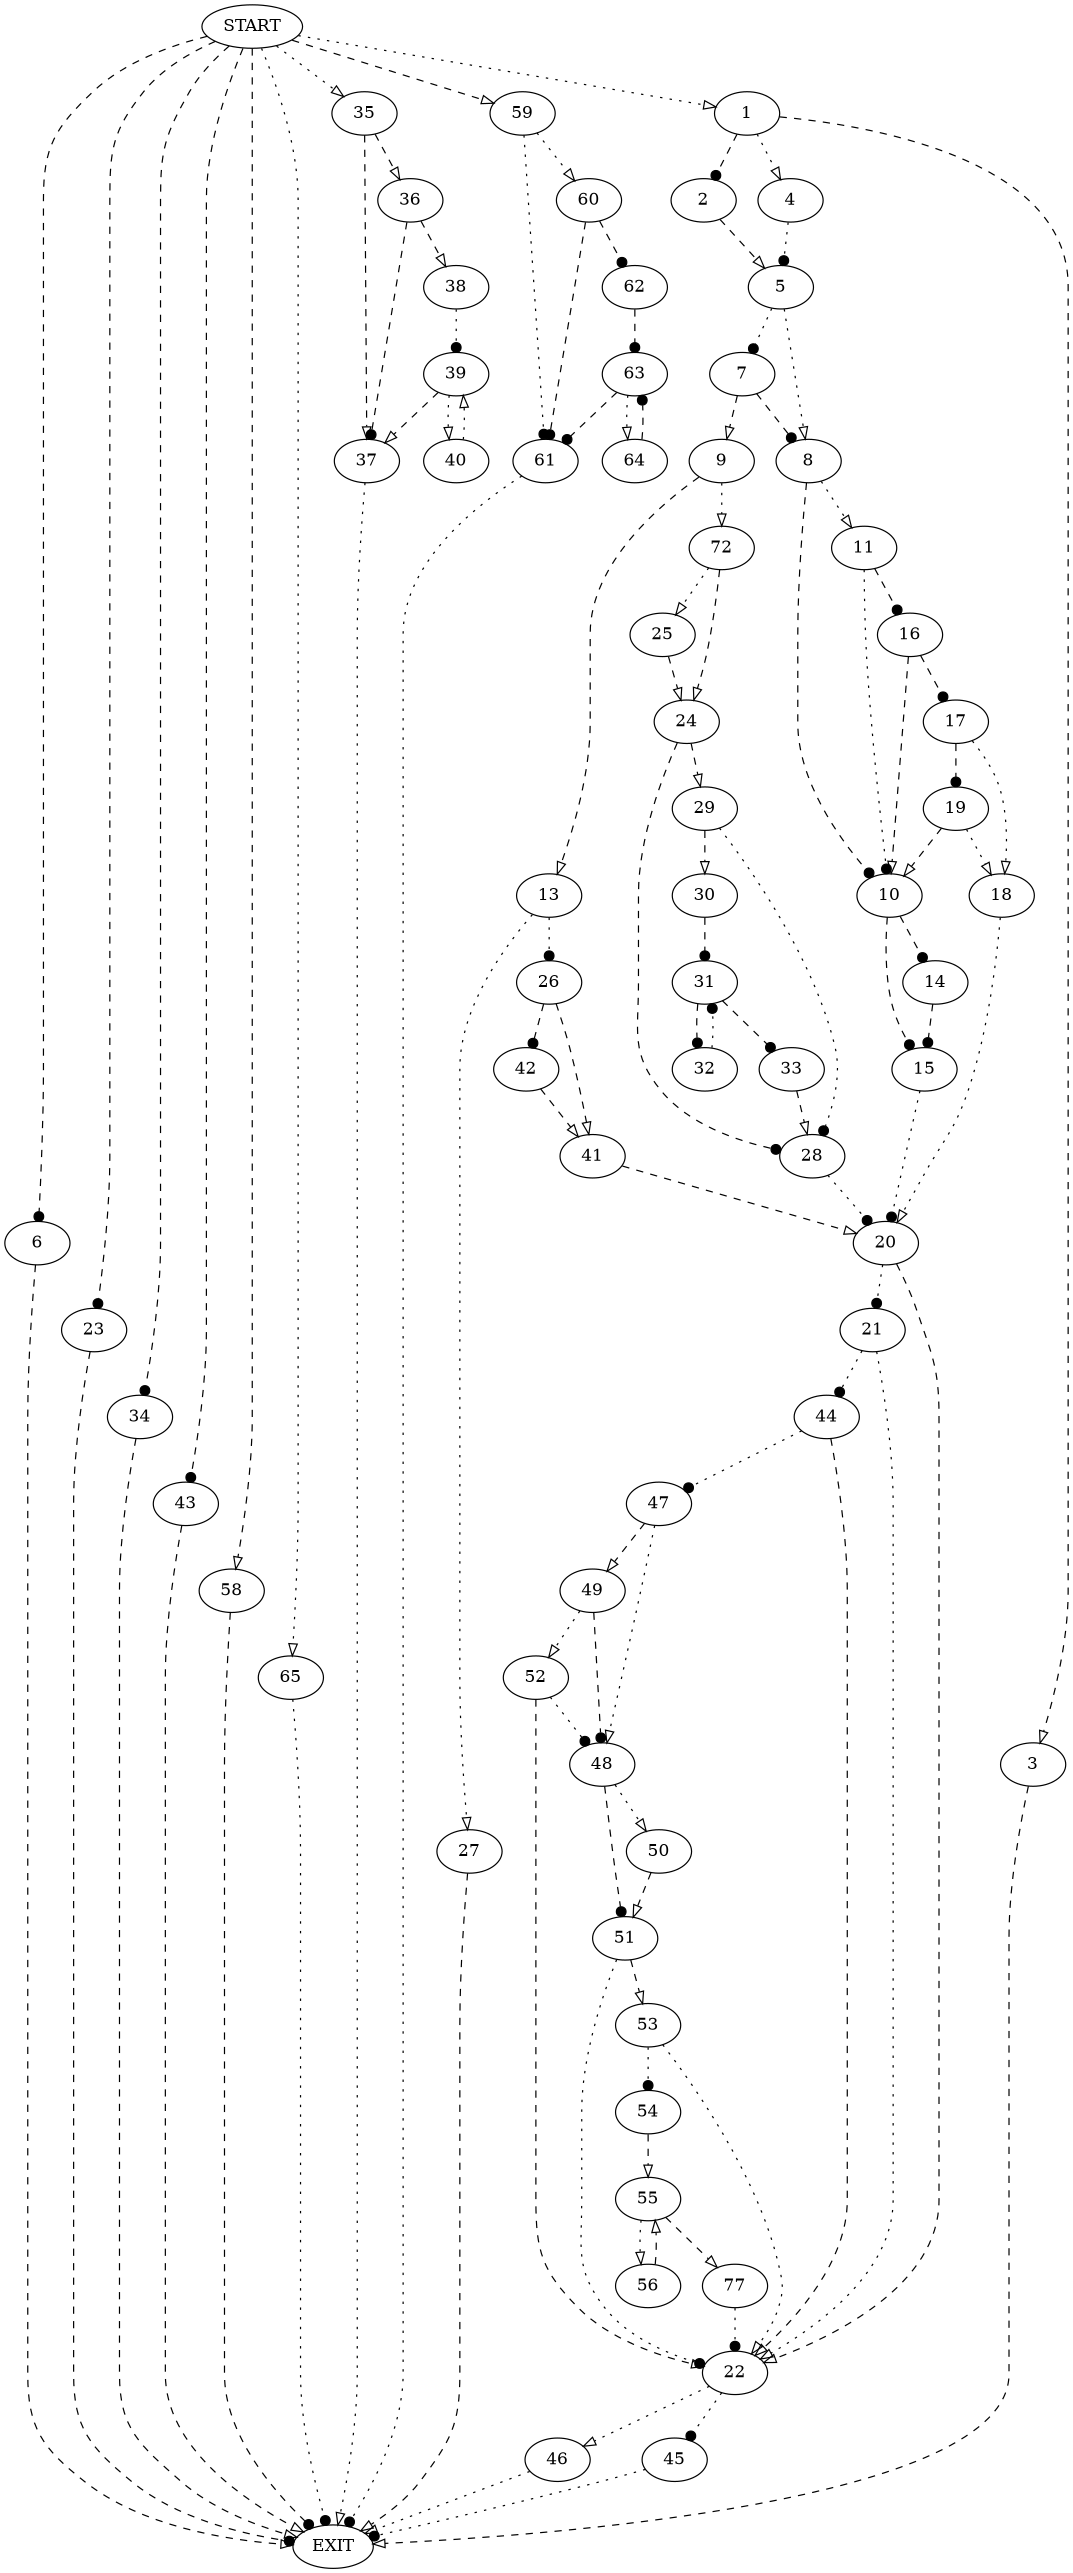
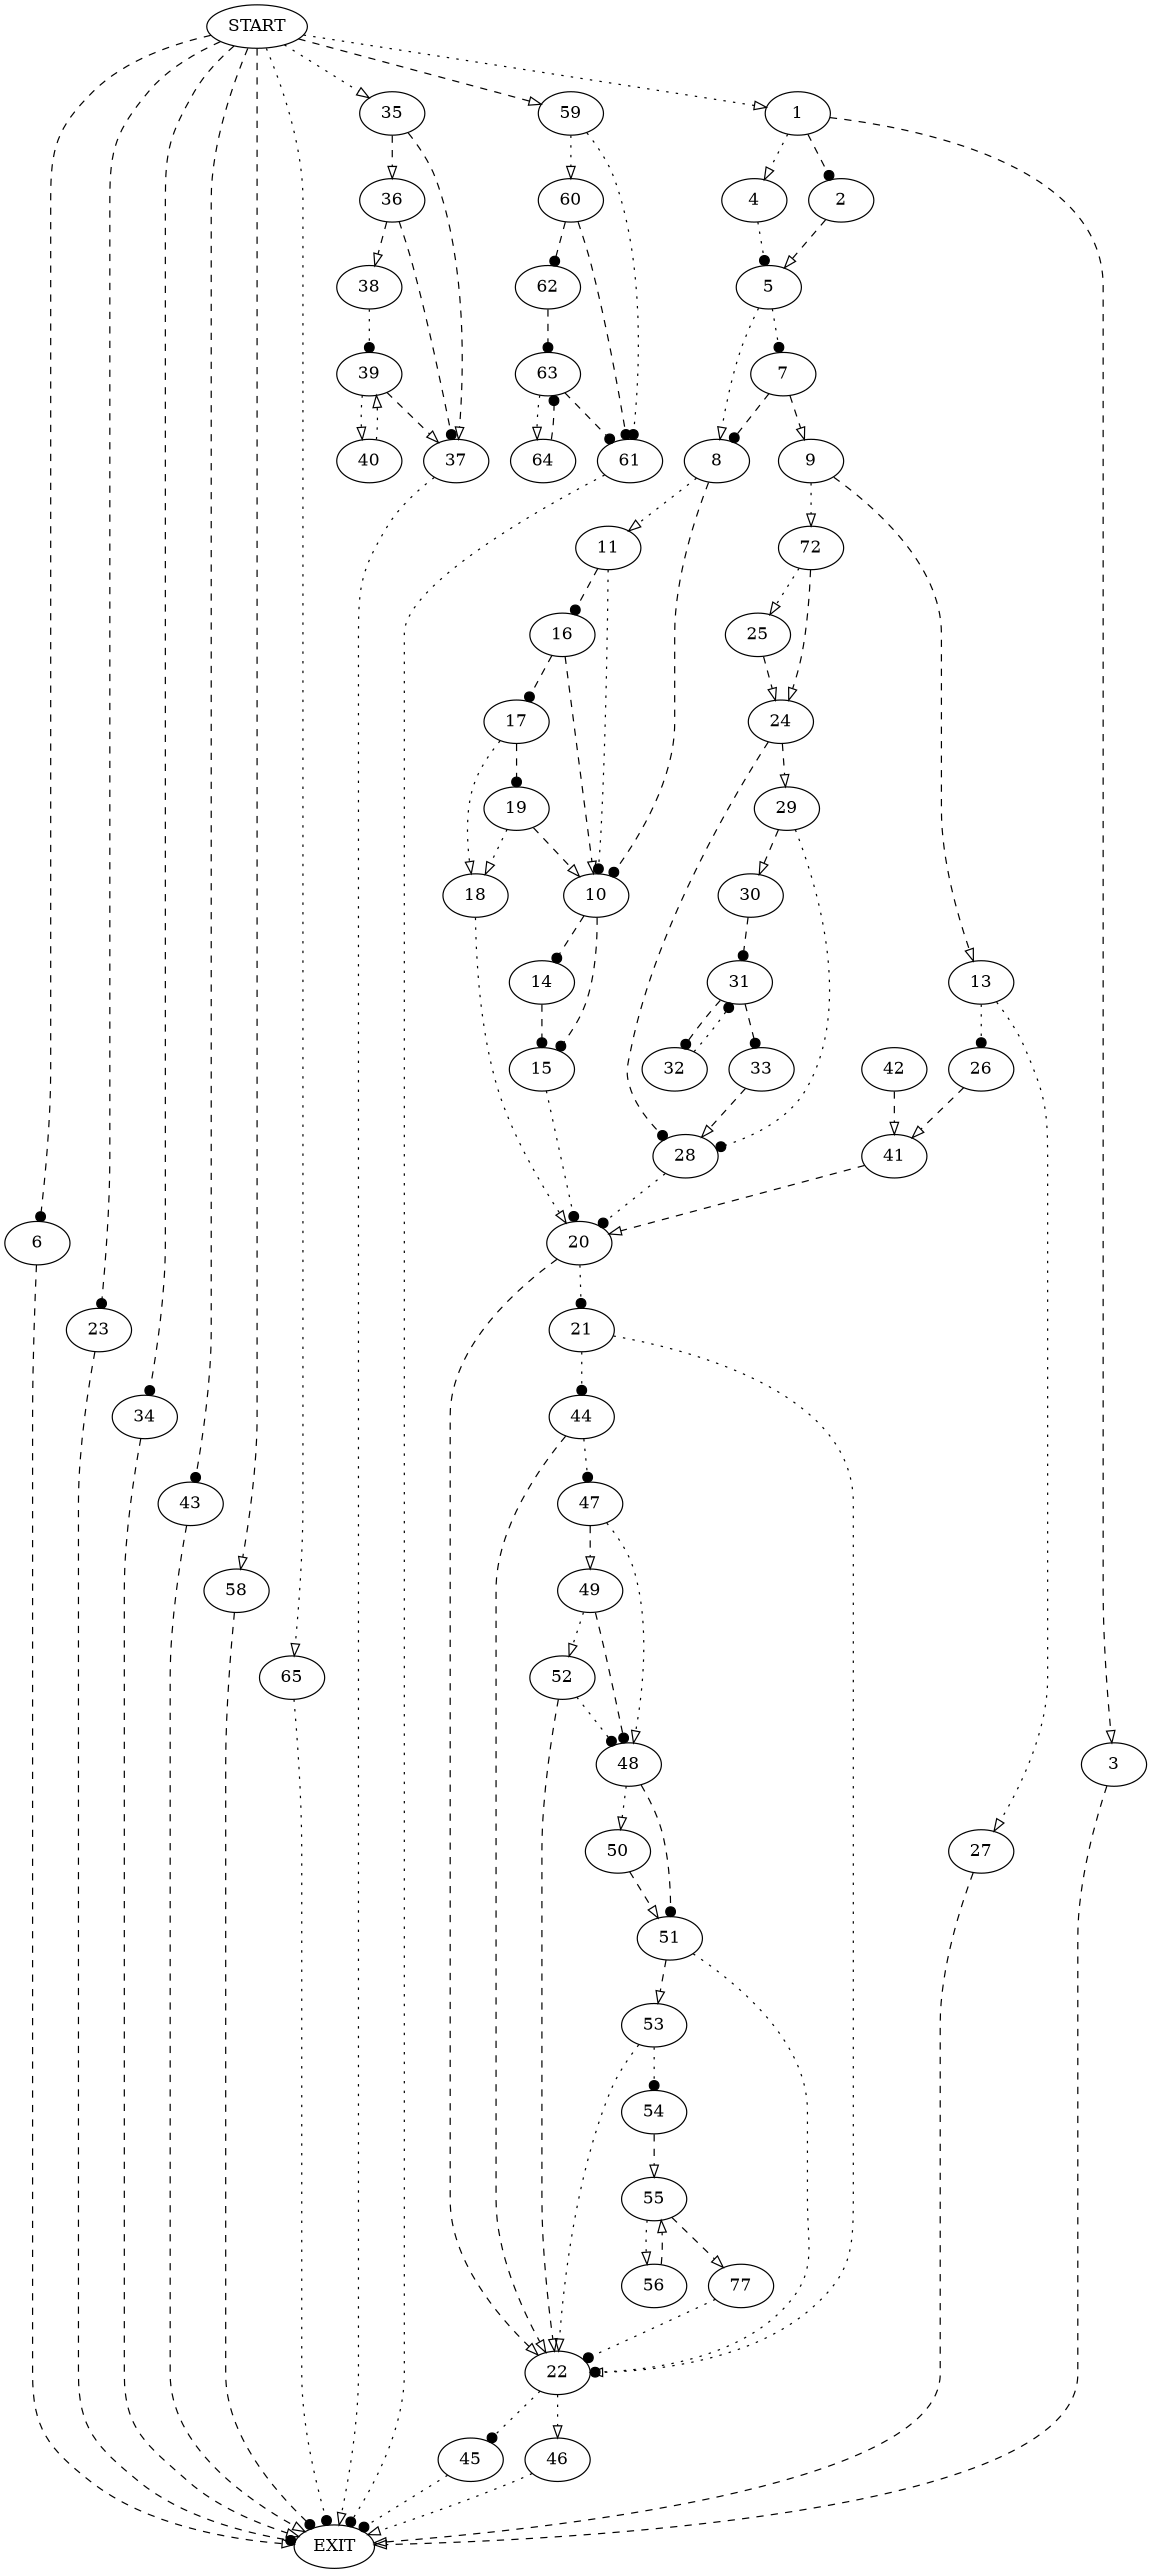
(539, 1021) -> none
